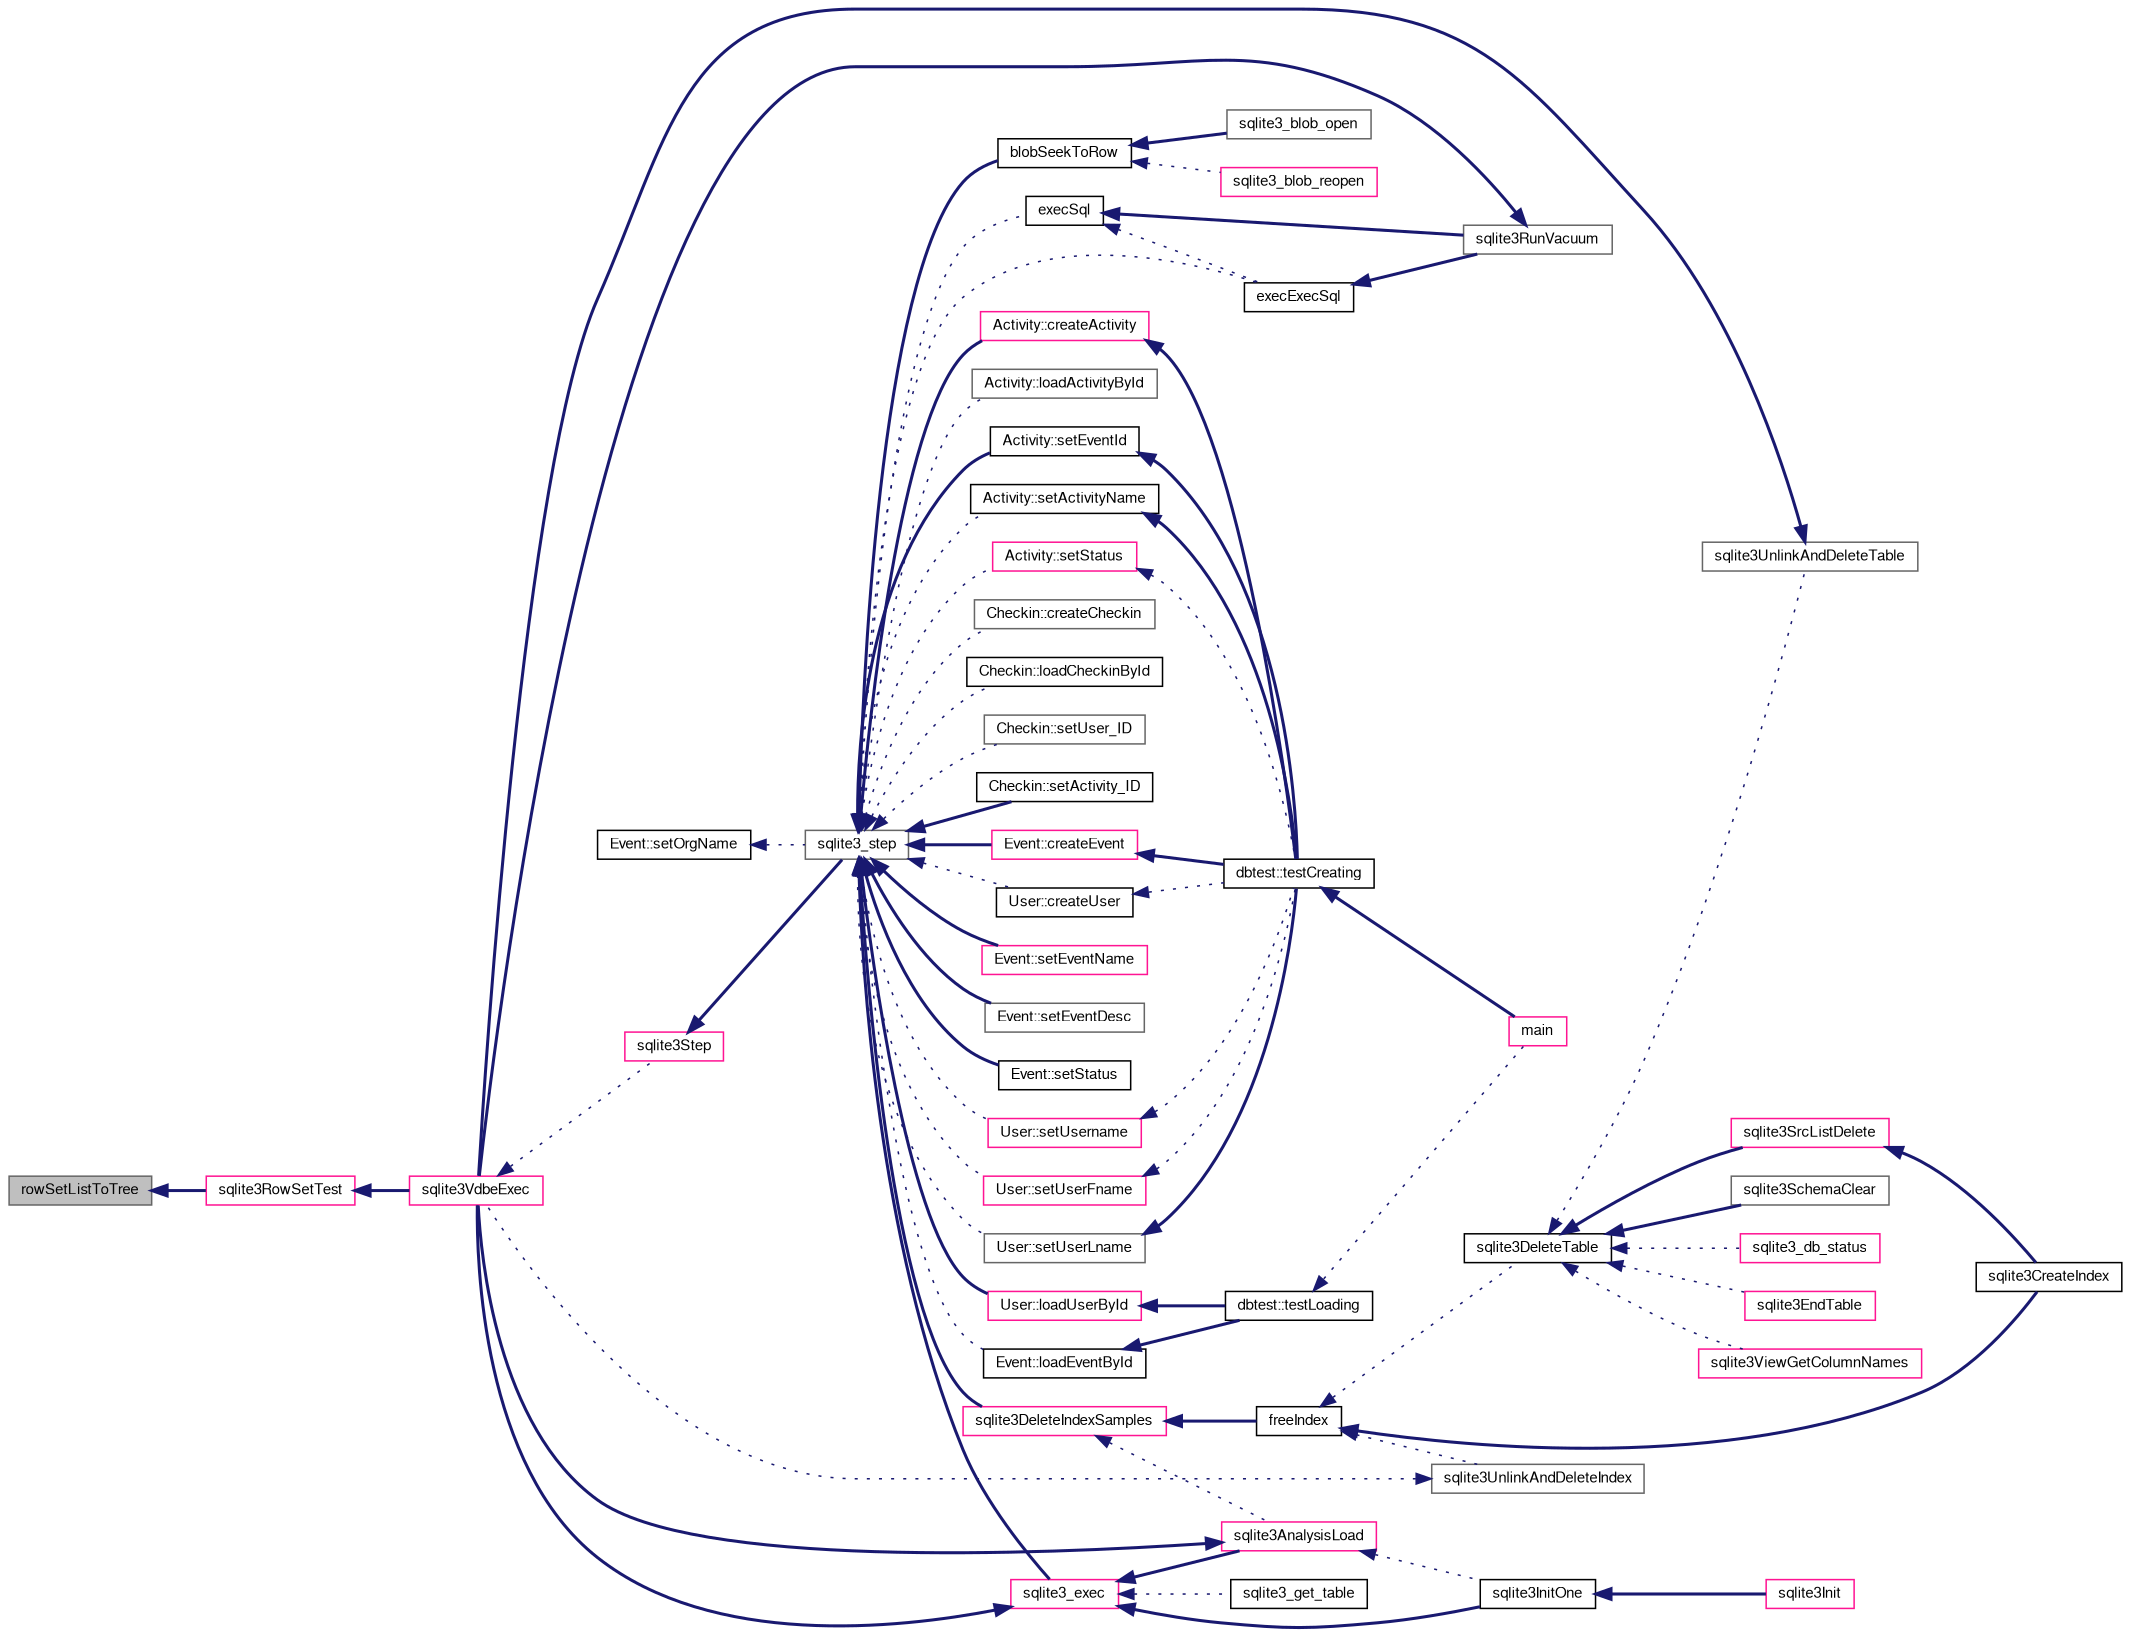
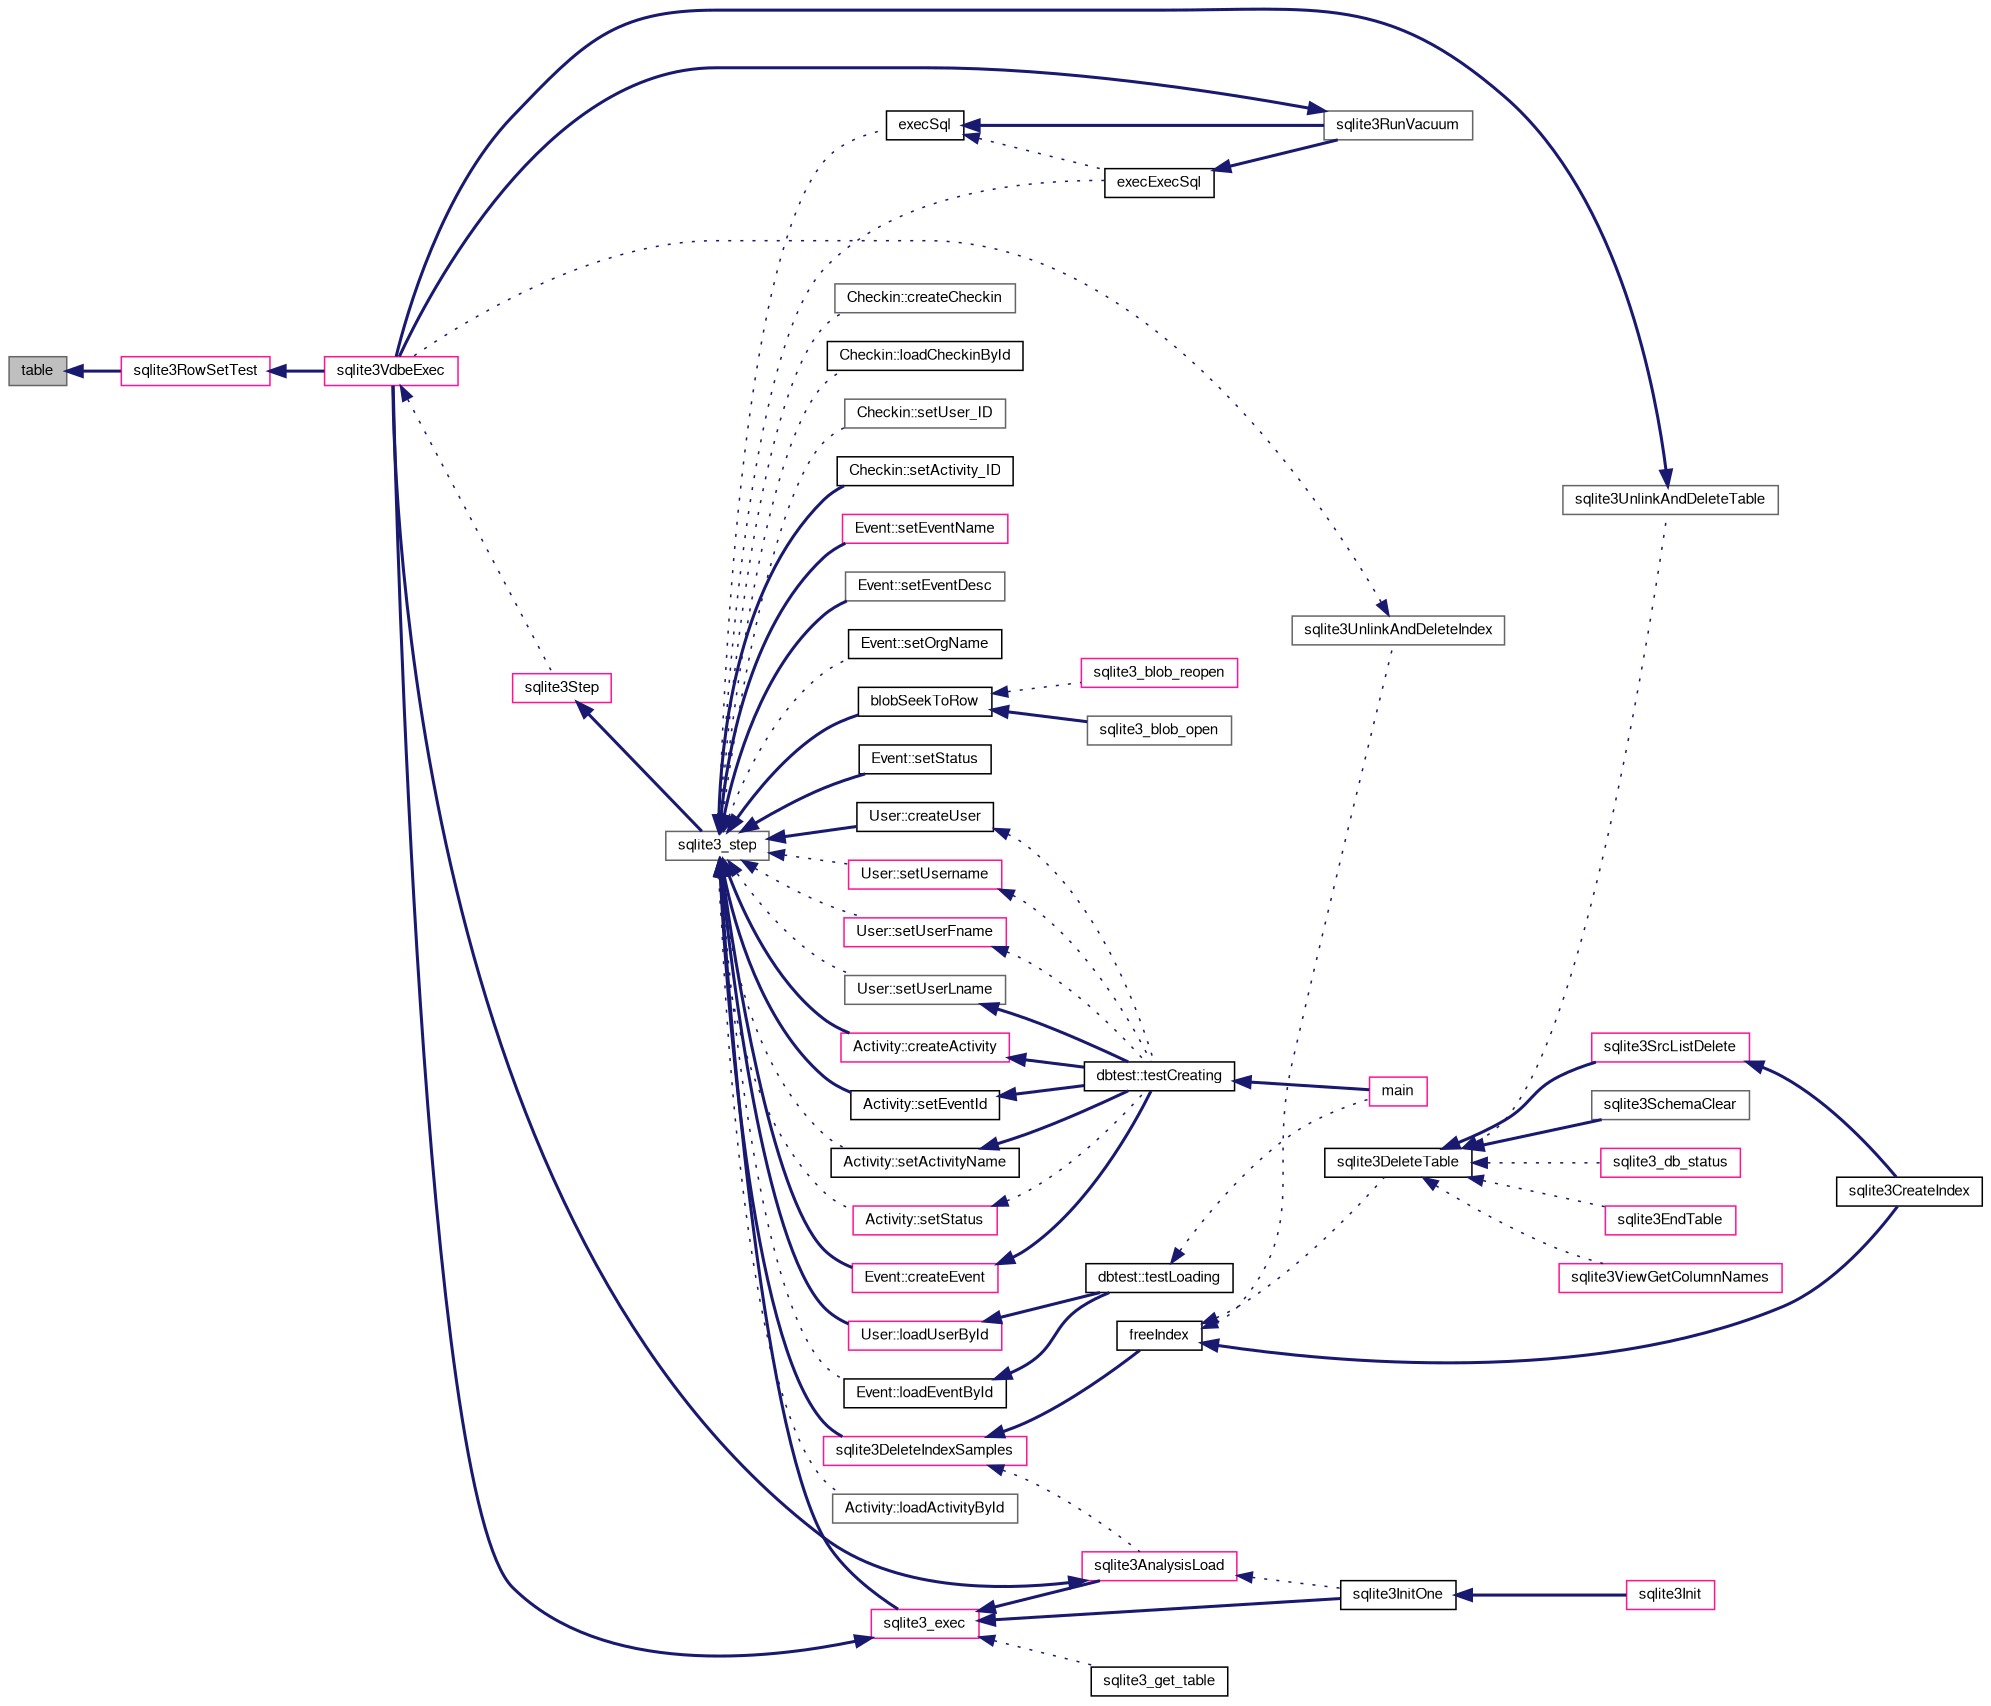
(786, 845) -> (775, 726)
(967, 875) -> (821, 832)
(80, 1191) -> (38, 371)
